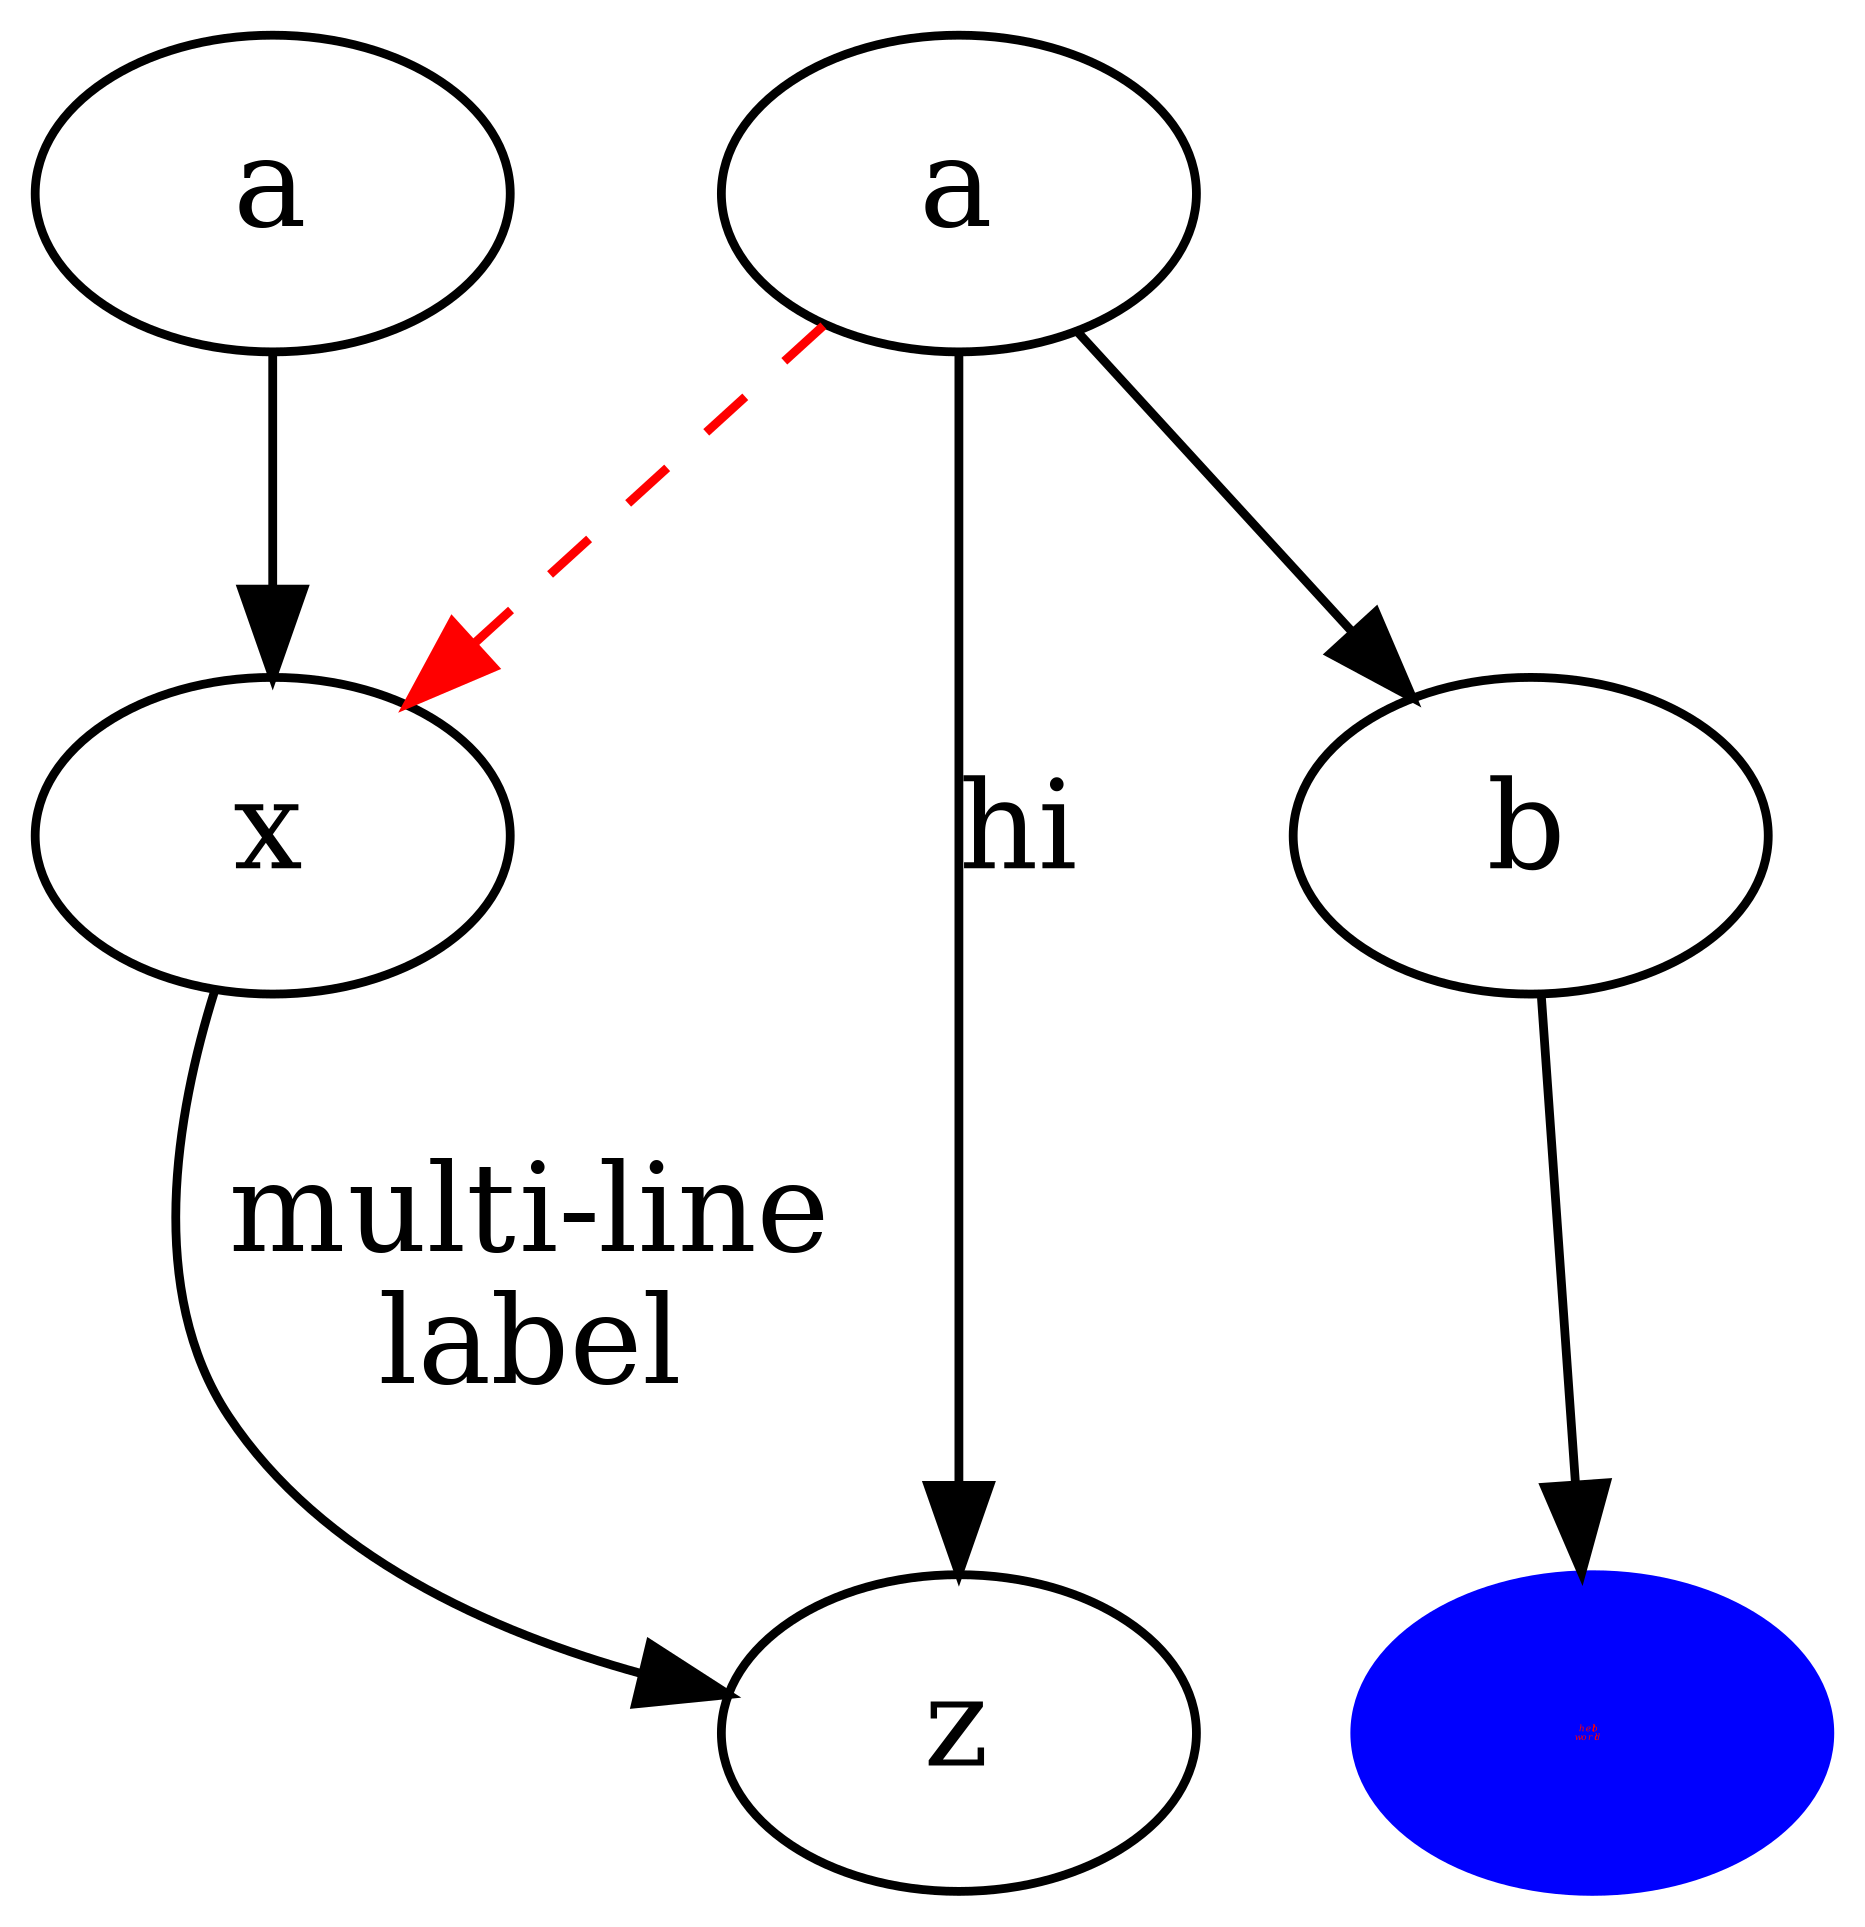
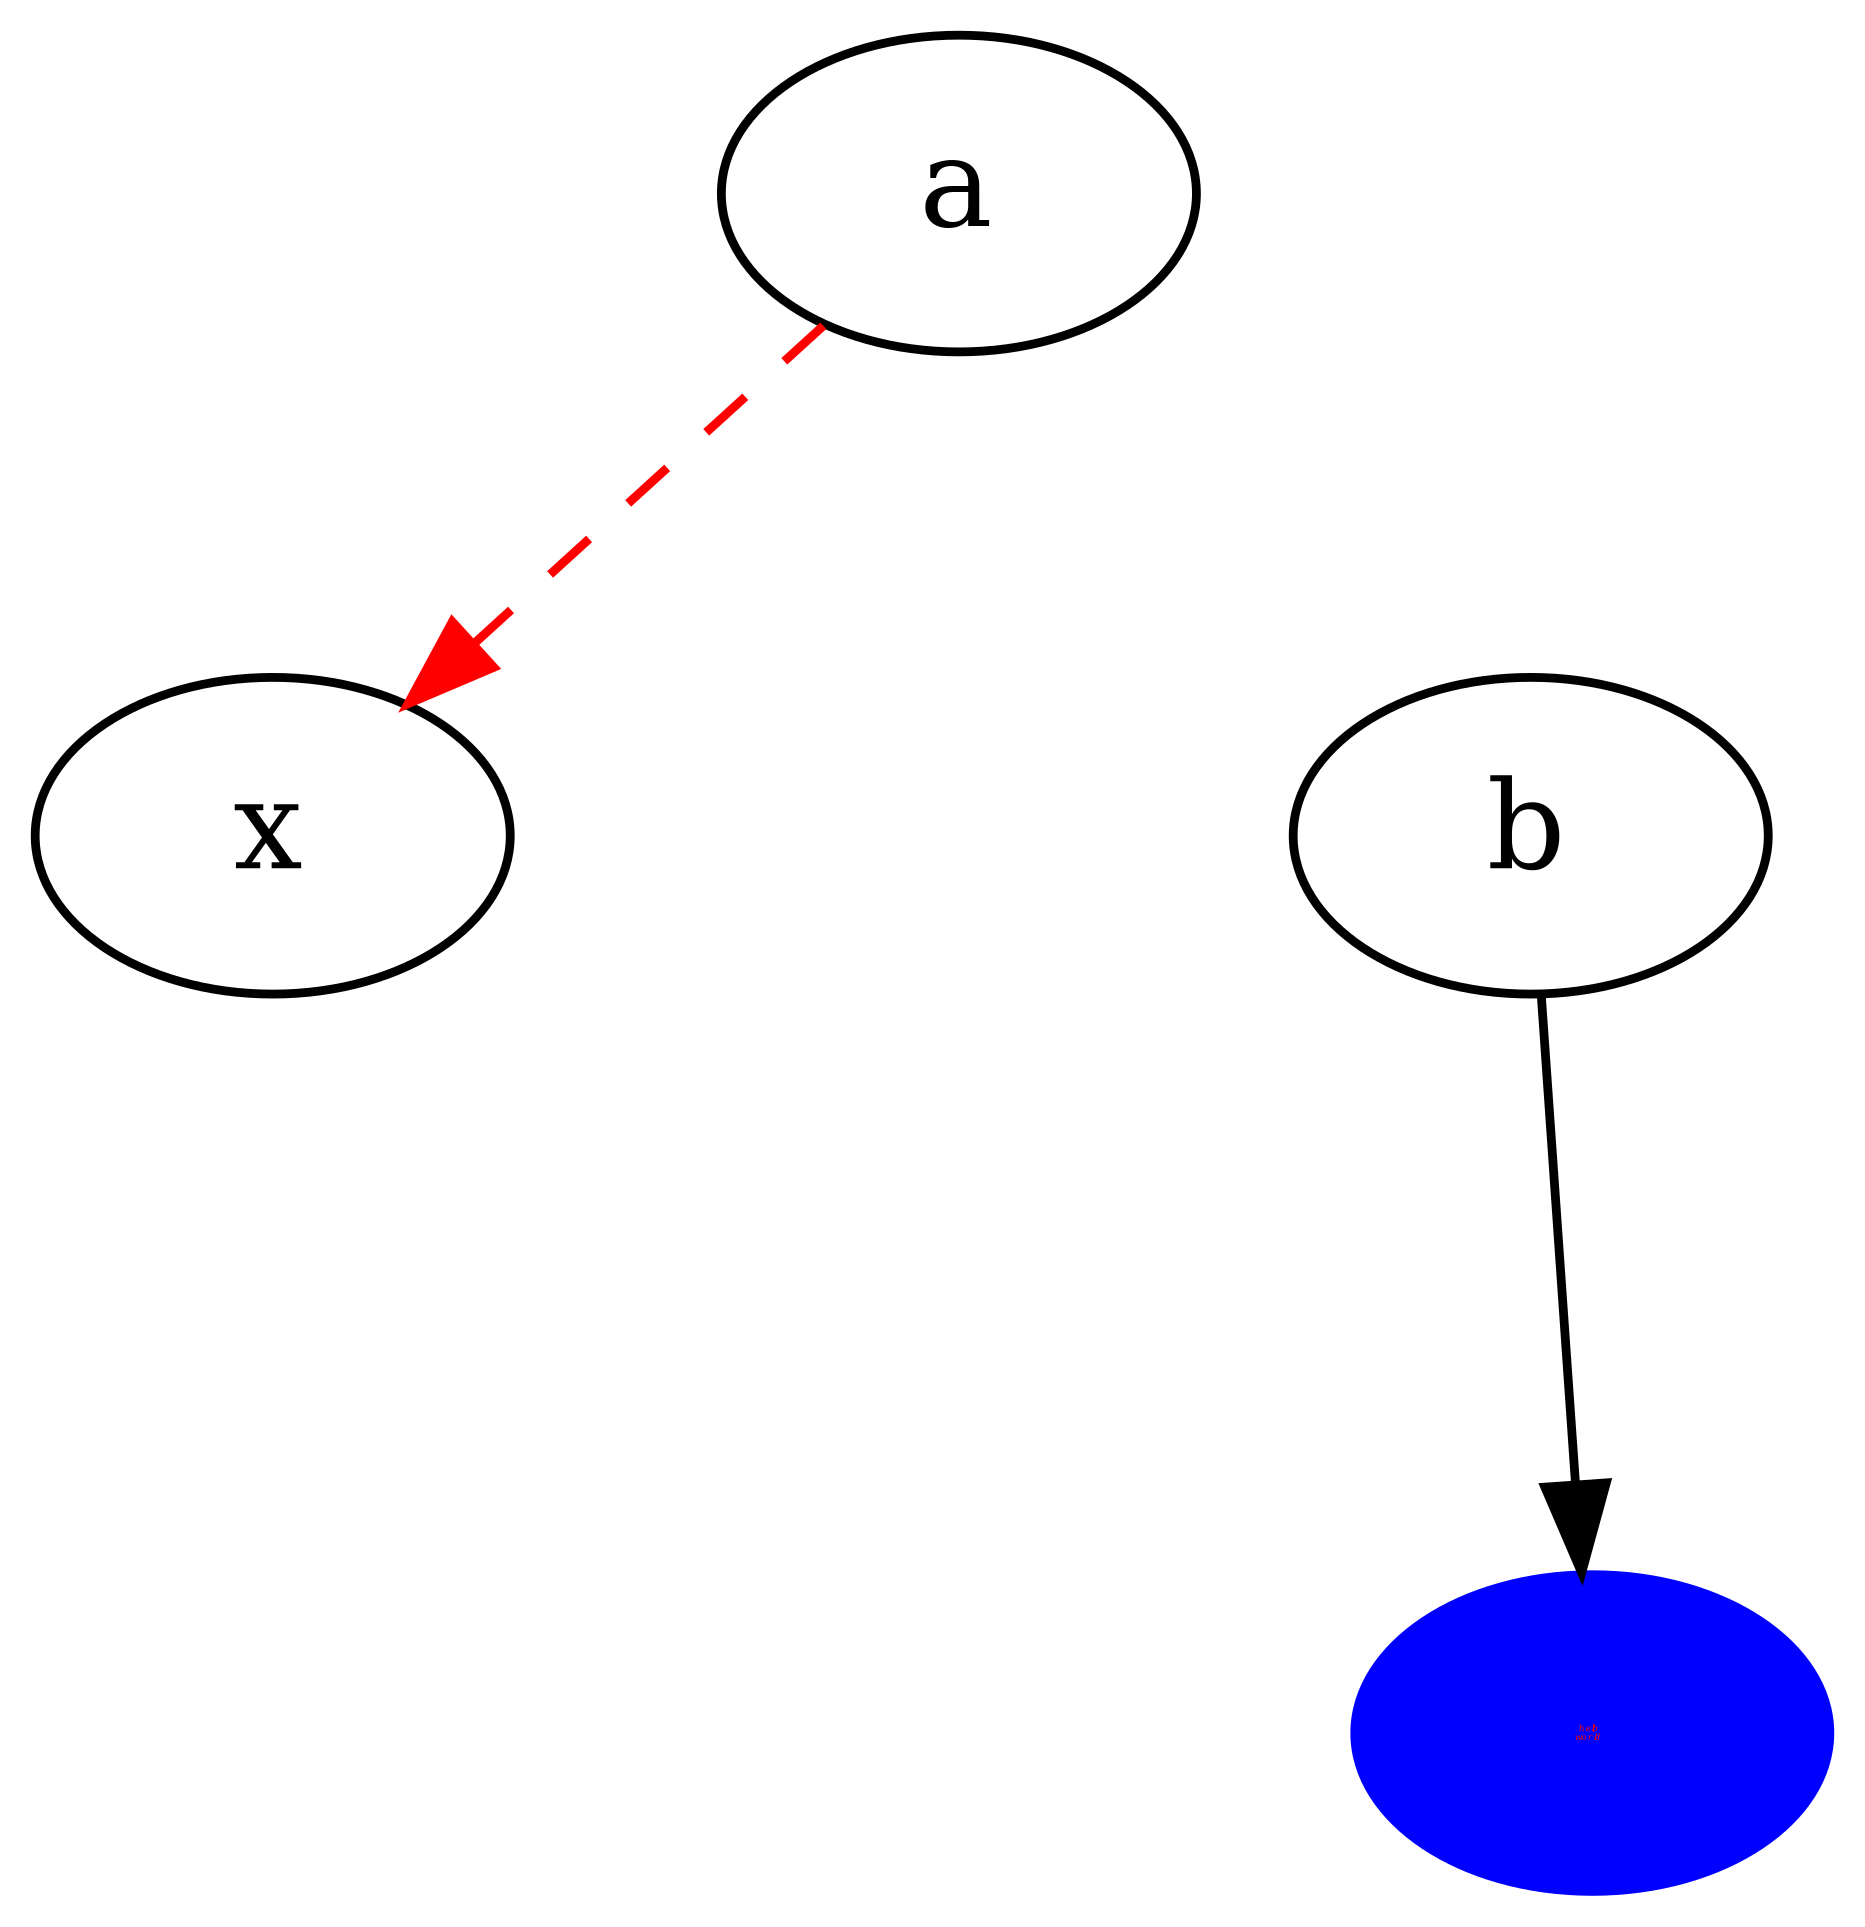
(273, 194) -> none
(1214, 481) -> none
(959, 1733) -> none
